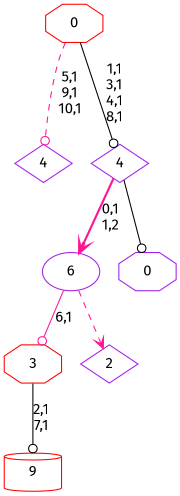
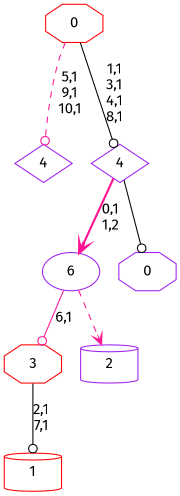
(109, 364) -> (109, 364)
(33, 472) -> (33, 472)
